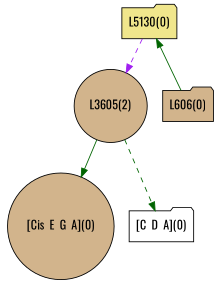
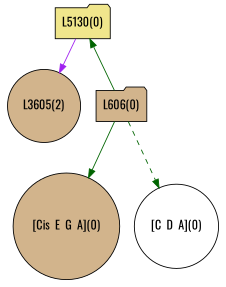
(136, 52) -> (69, 52)
(91, 154) -> (103, 146)
(138, 171) -> (142, 151)
(161, 226) -> (176, 226)
